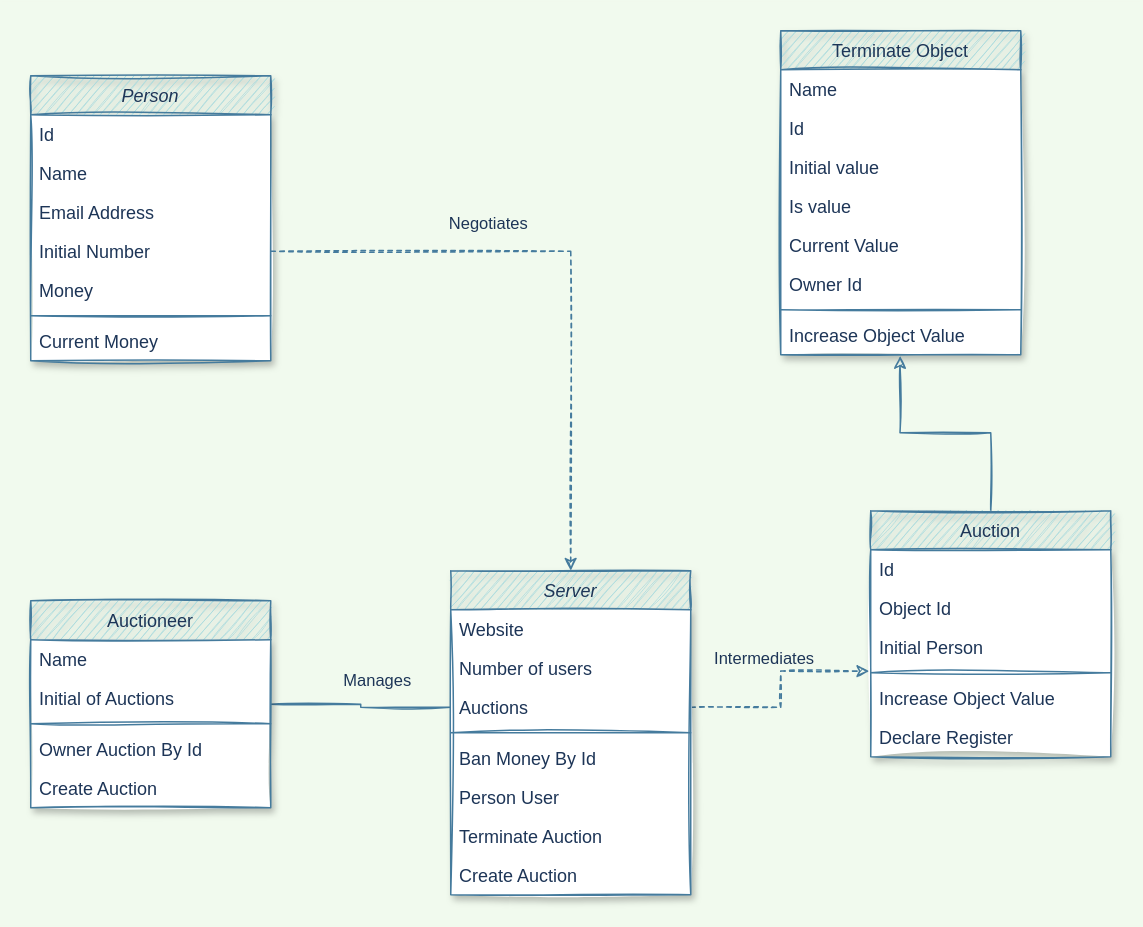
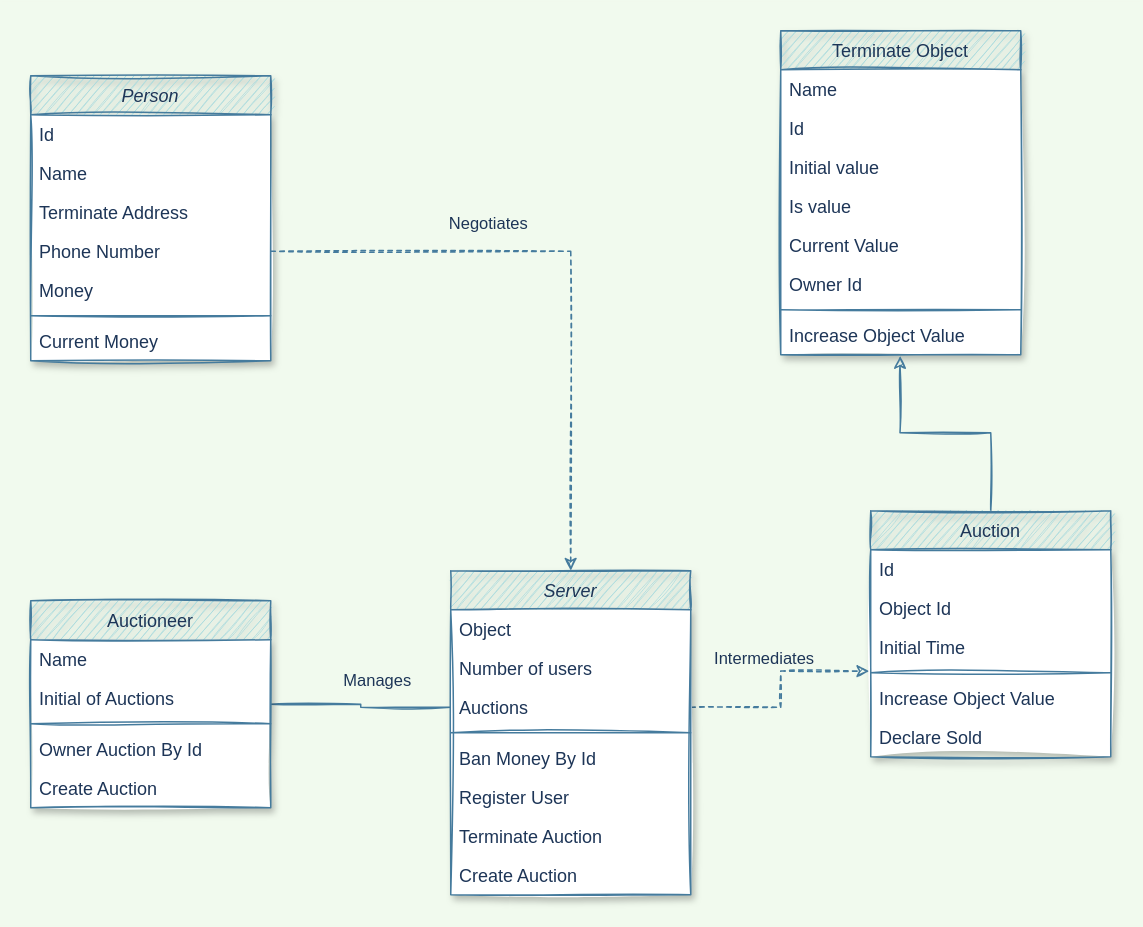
(98, 213) -> (120, 213)
(100, 252) -> (97, 252)
(492, 630) -> (489, 630)
(940, 648) -> (928, 648)
(953, 738) -> (932, 738)
(512, 798) -> (520, 798)
